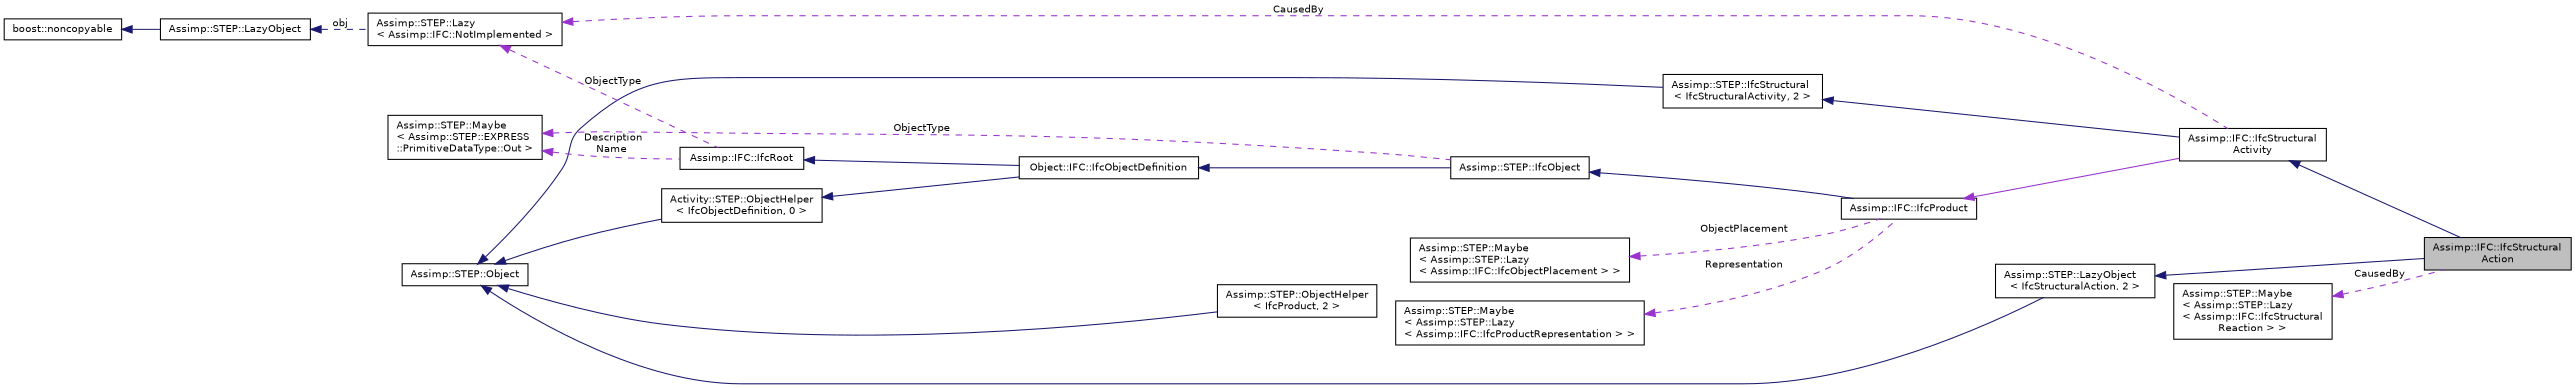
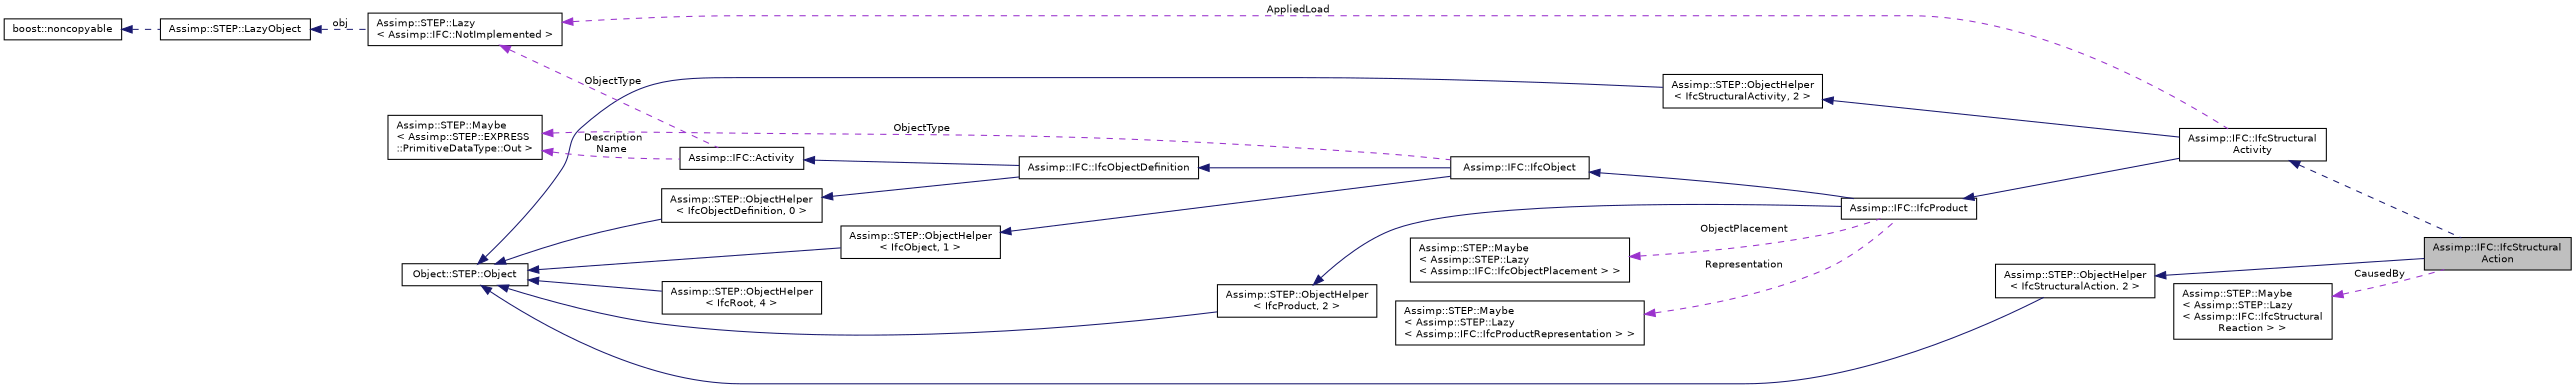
(1297, 10) -> (1297, 10)
(146, 29) -> (146, 29)
(1743, 91) -> (1743, 91)
(742, 158) -> (742, 158)
(1109, 168) -> (1109, 168)
(1520, 168) -> (1520, 168)
(2077, 177) -> (2077, 177)
(2380, 201) -> (2380, 201)
(742, 206) -> (742, 206)
none -> (1573, 207)
none -> (921, 242)
(465, 275) -> (465, 275)
(2075, 281) -> (2075, 281)
none -> (742, 298)
